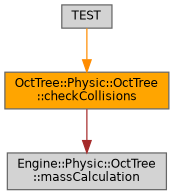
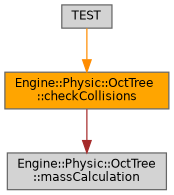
(87, 91) -> (87, 91)
